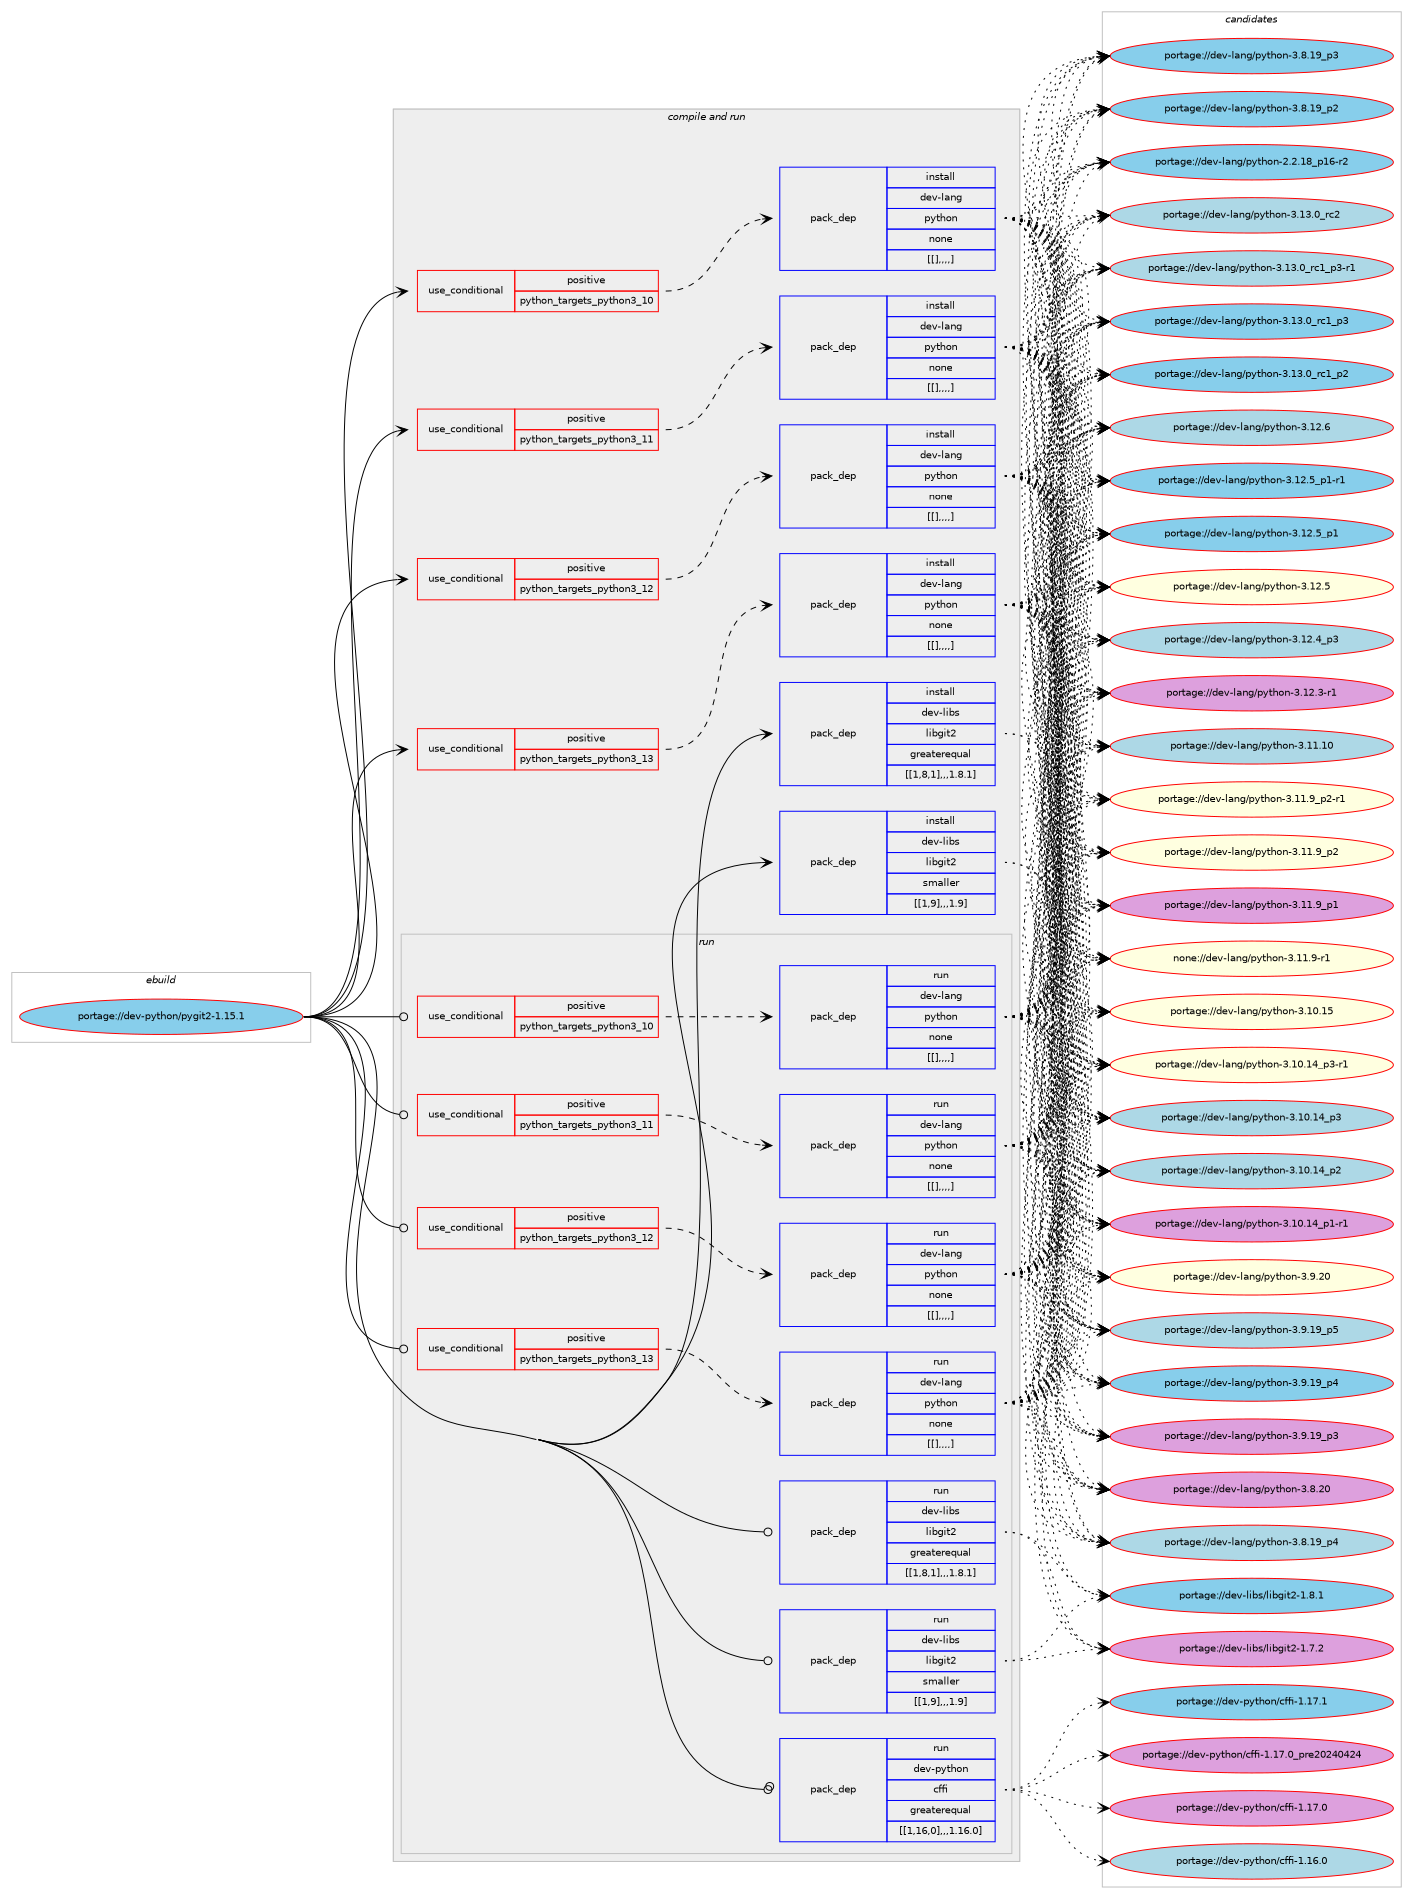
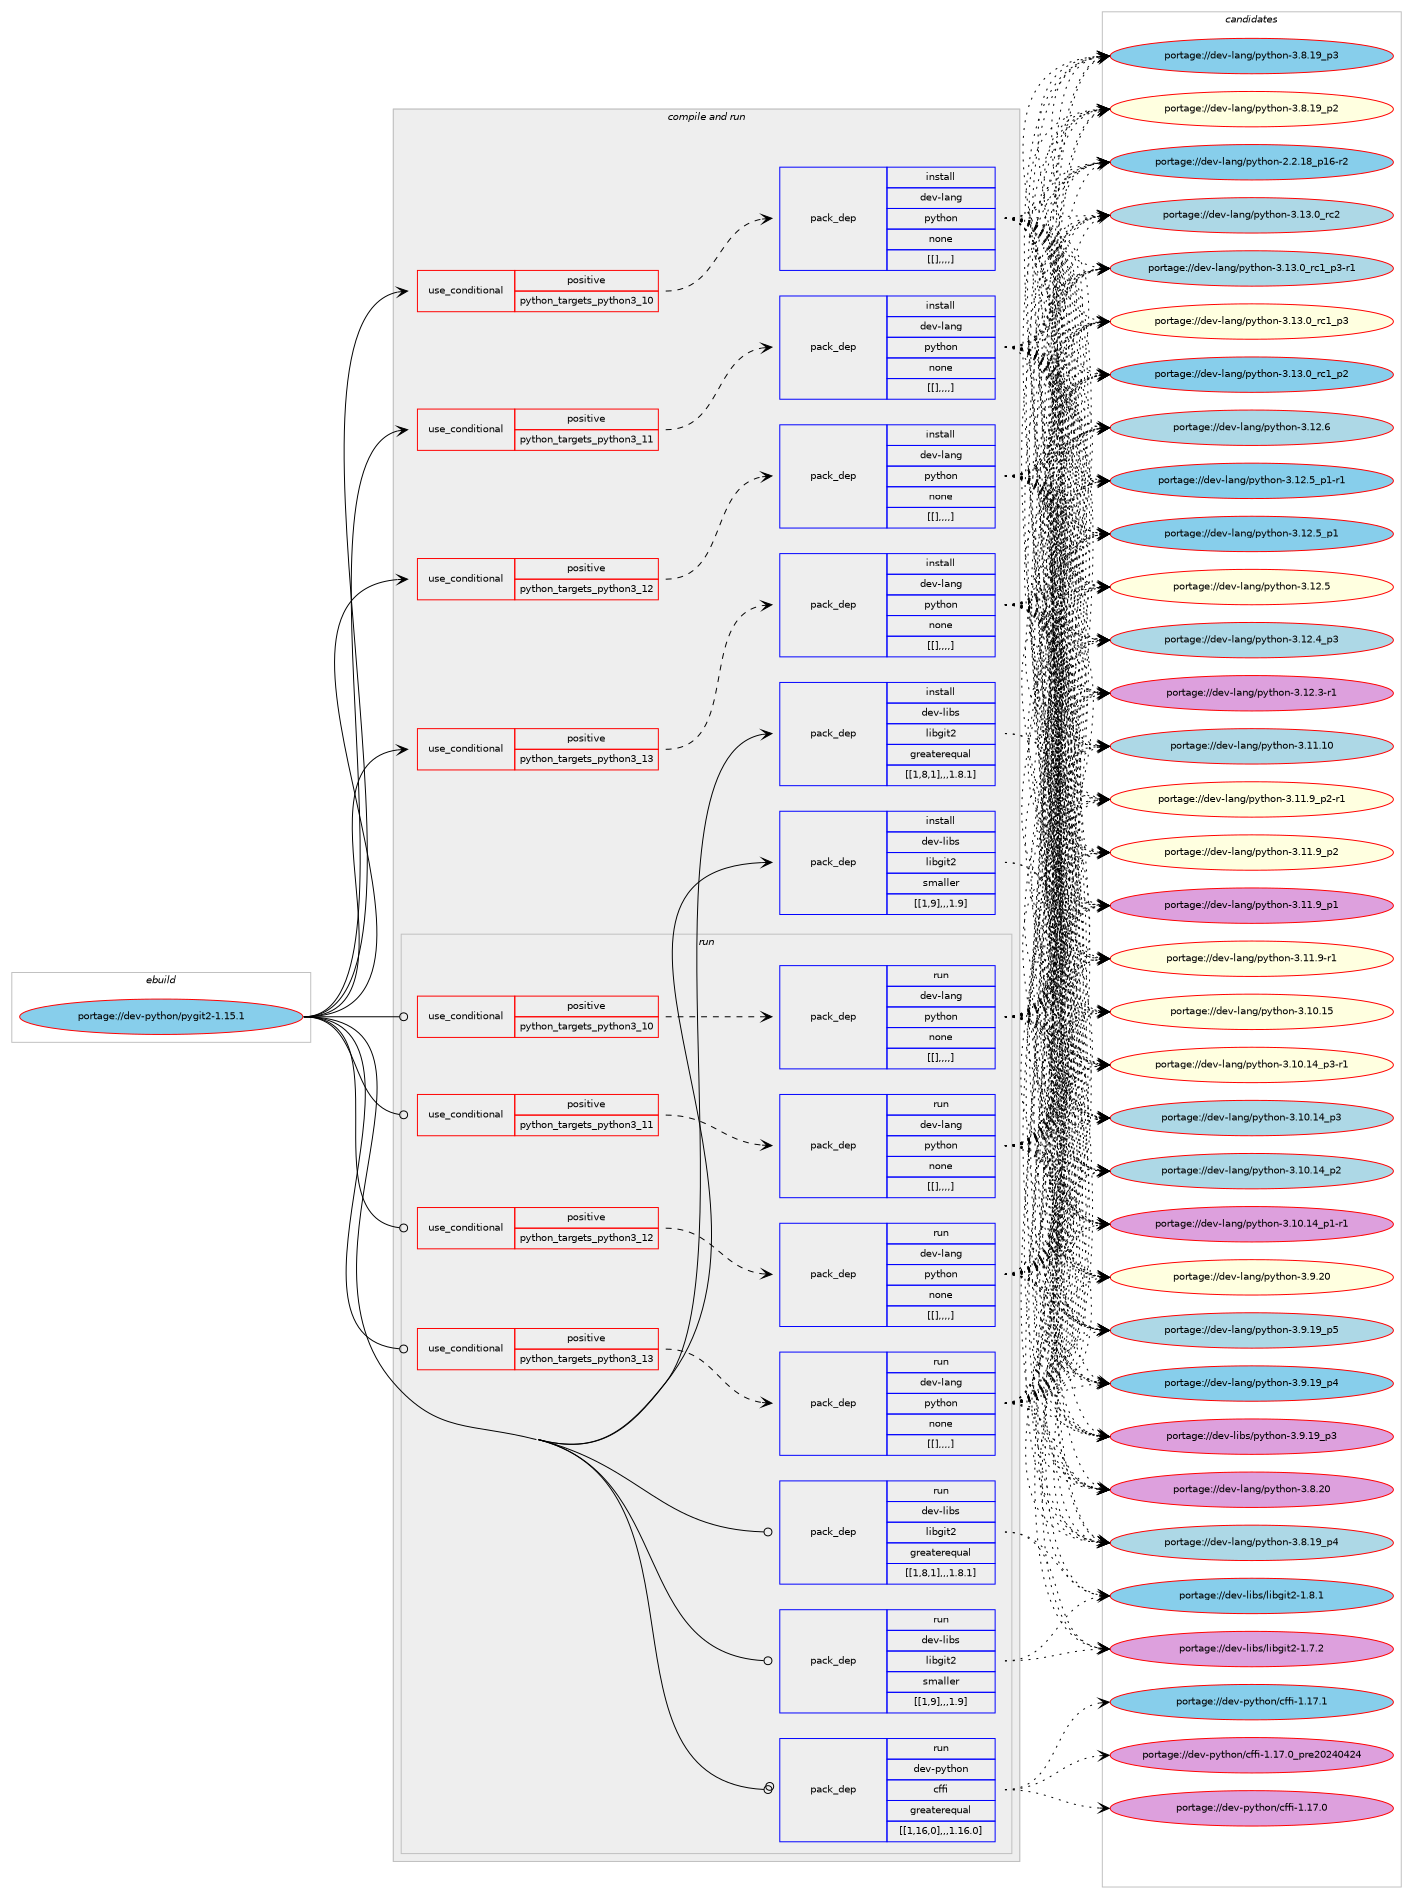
(1252, 109) -> (1252, 109)
(1252, 322) -> (1252, 322)
(1252, 959) -> (1252, 959)
(1252, 1437) -> (1252, 1437)
(1252, 1861) -> none
